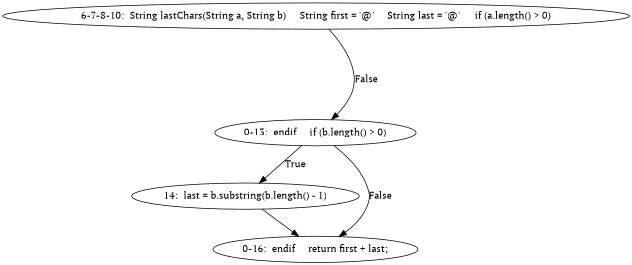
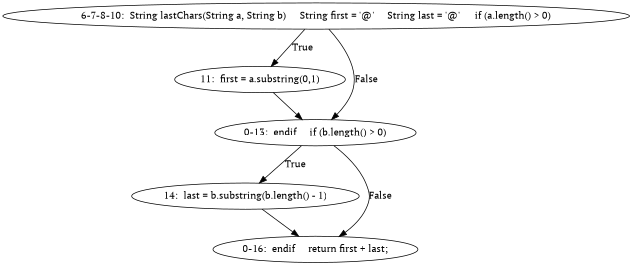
none -> (260, 79)
